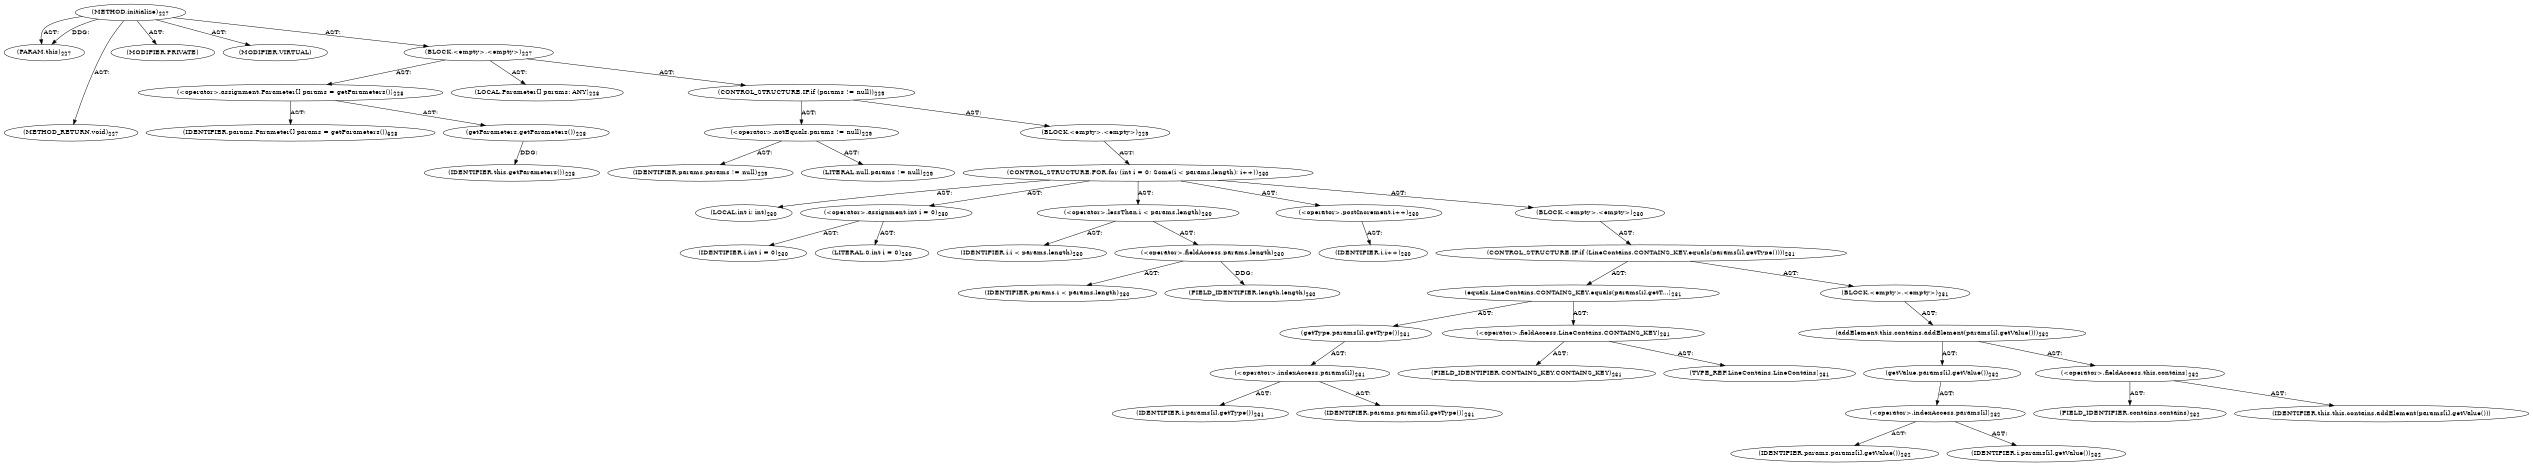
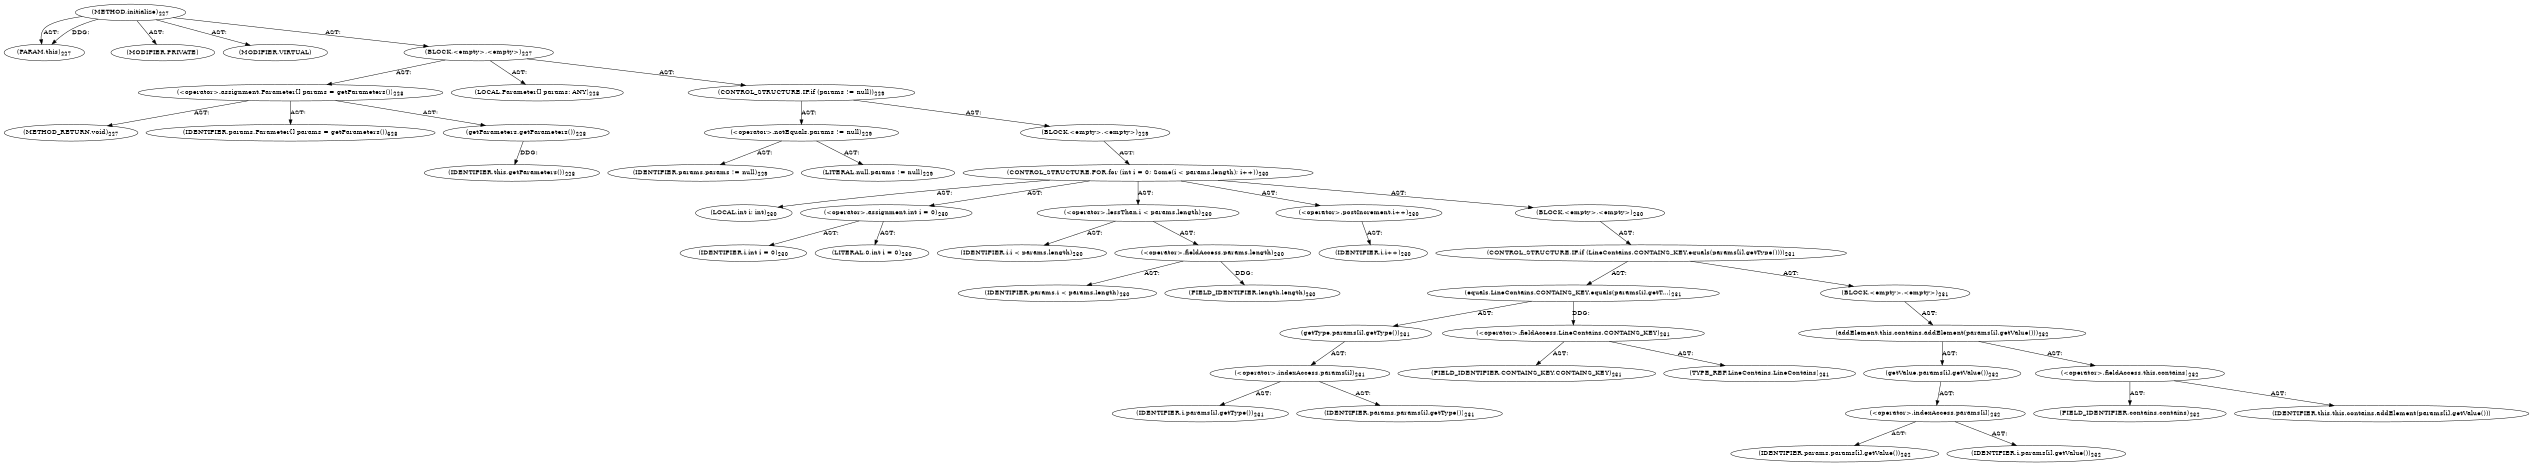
(95, 68) -> (180, 113)
(1582, 313) -> (1582, 313)
